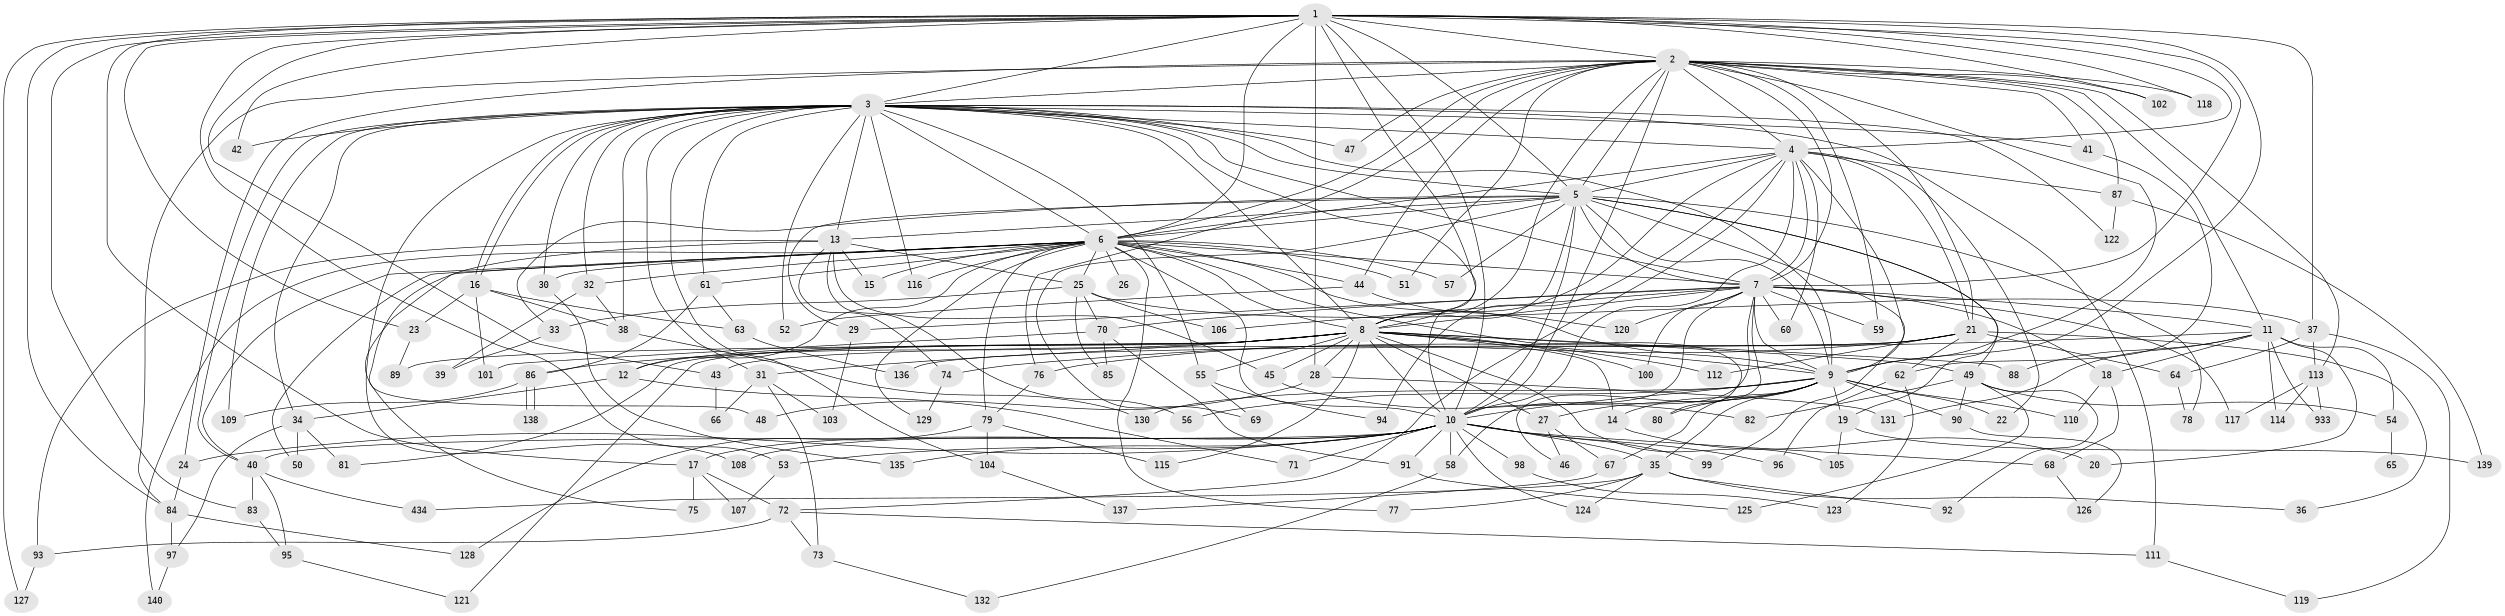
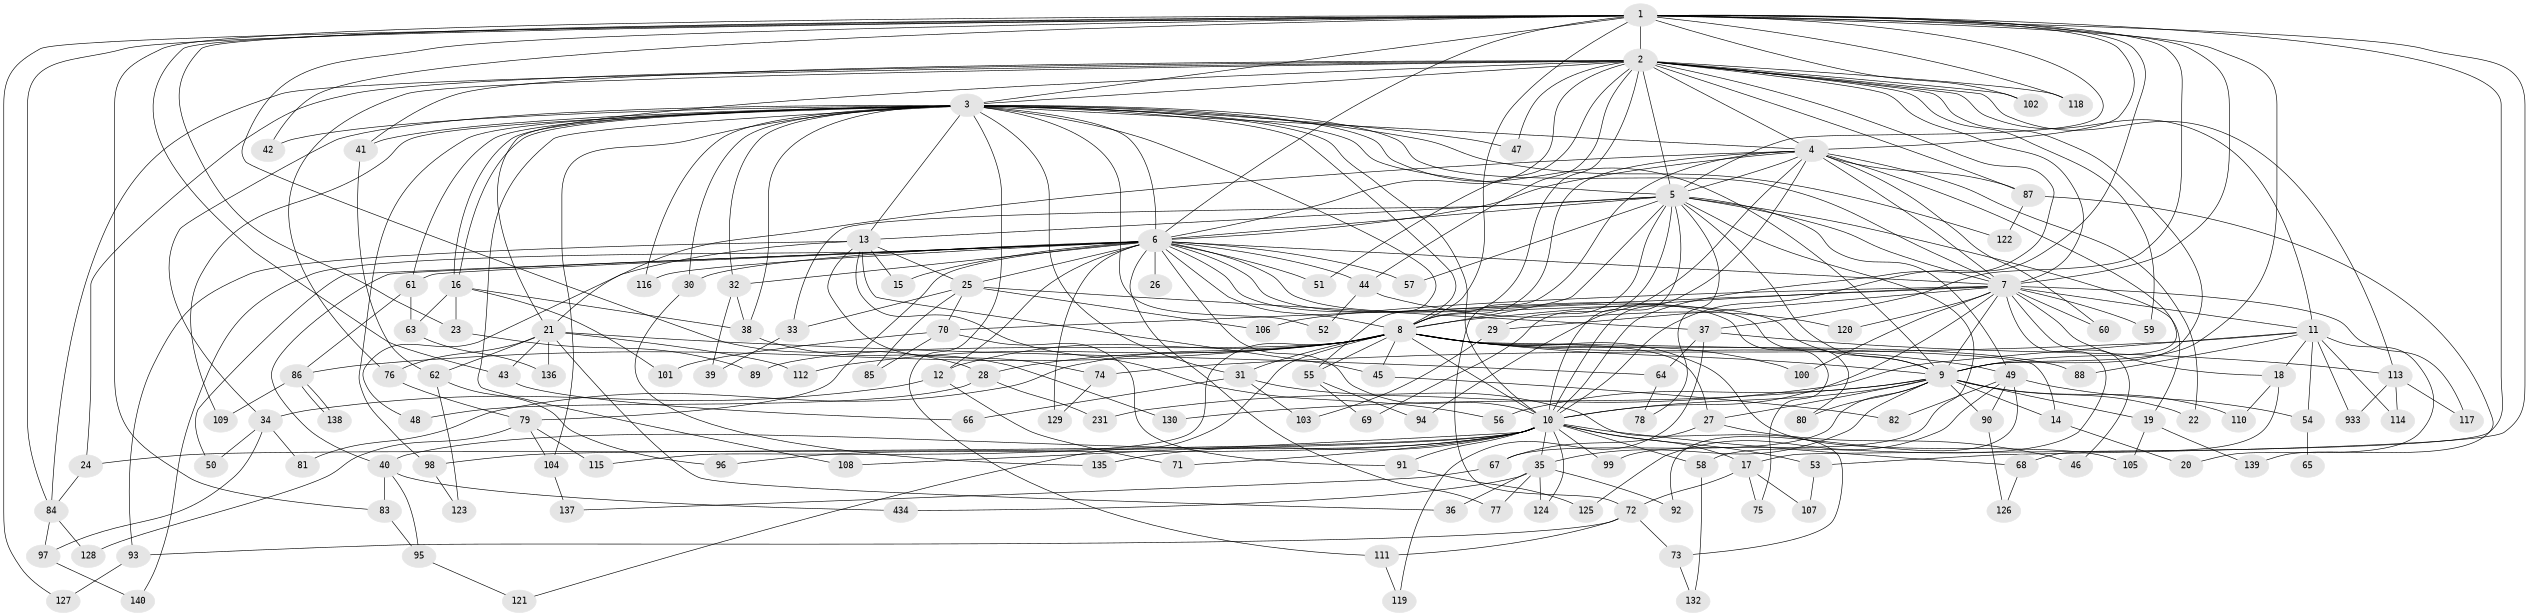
(308, 142) -> (498, 130)
(1888, 421) -> (1100, 421)
